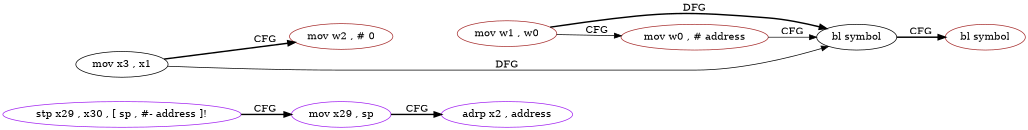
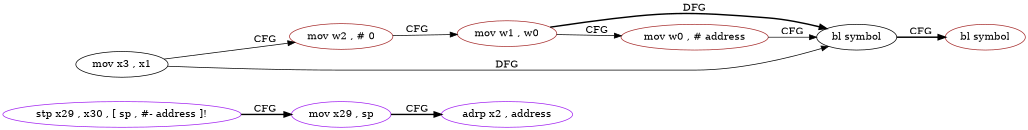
none -> (421, 35)
(226, 51) -> (226, 51)
